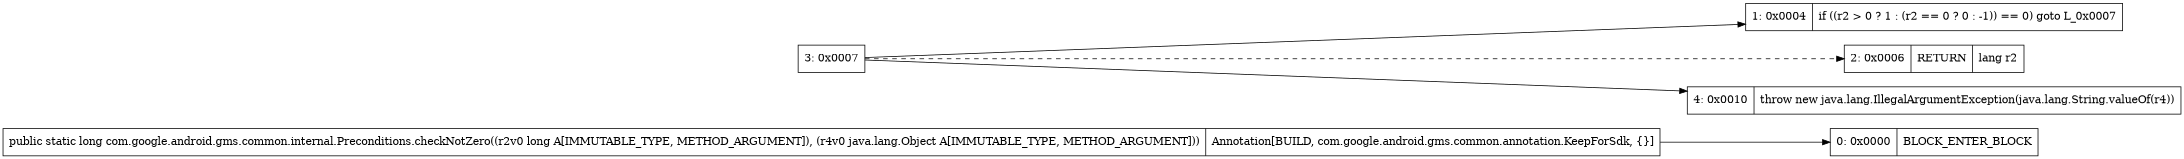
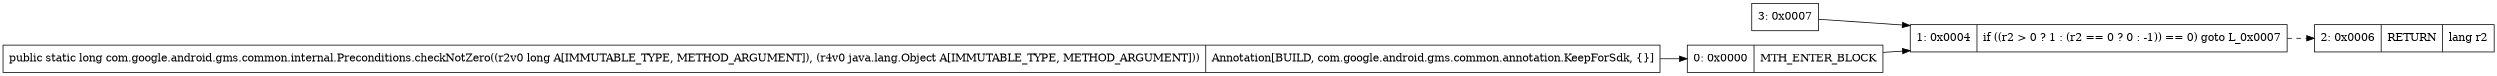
none -> (1893, 52)
(1351, 59) -> (2297, 38)
(1934, 100) -> none
(1967, 142) -> (1818, 58)
